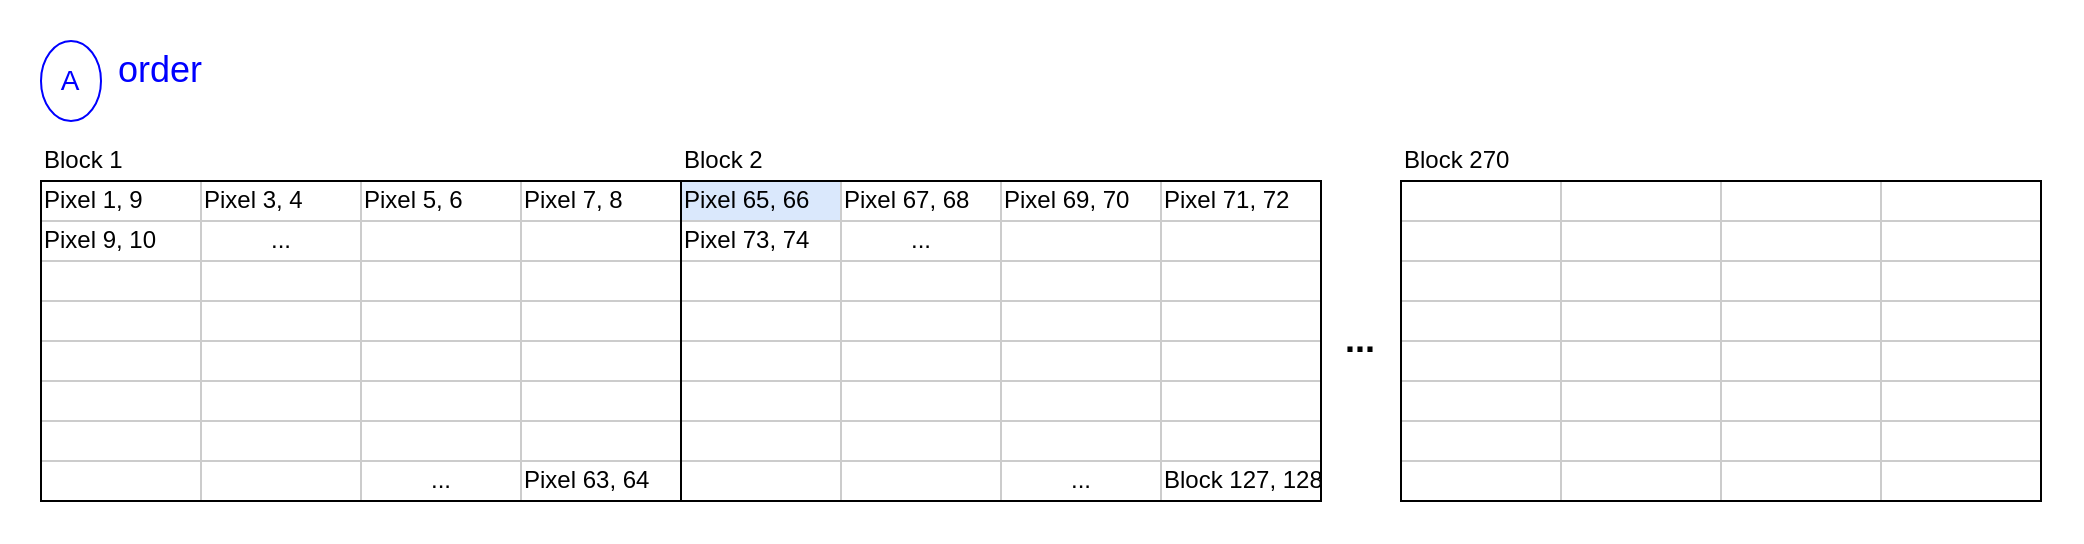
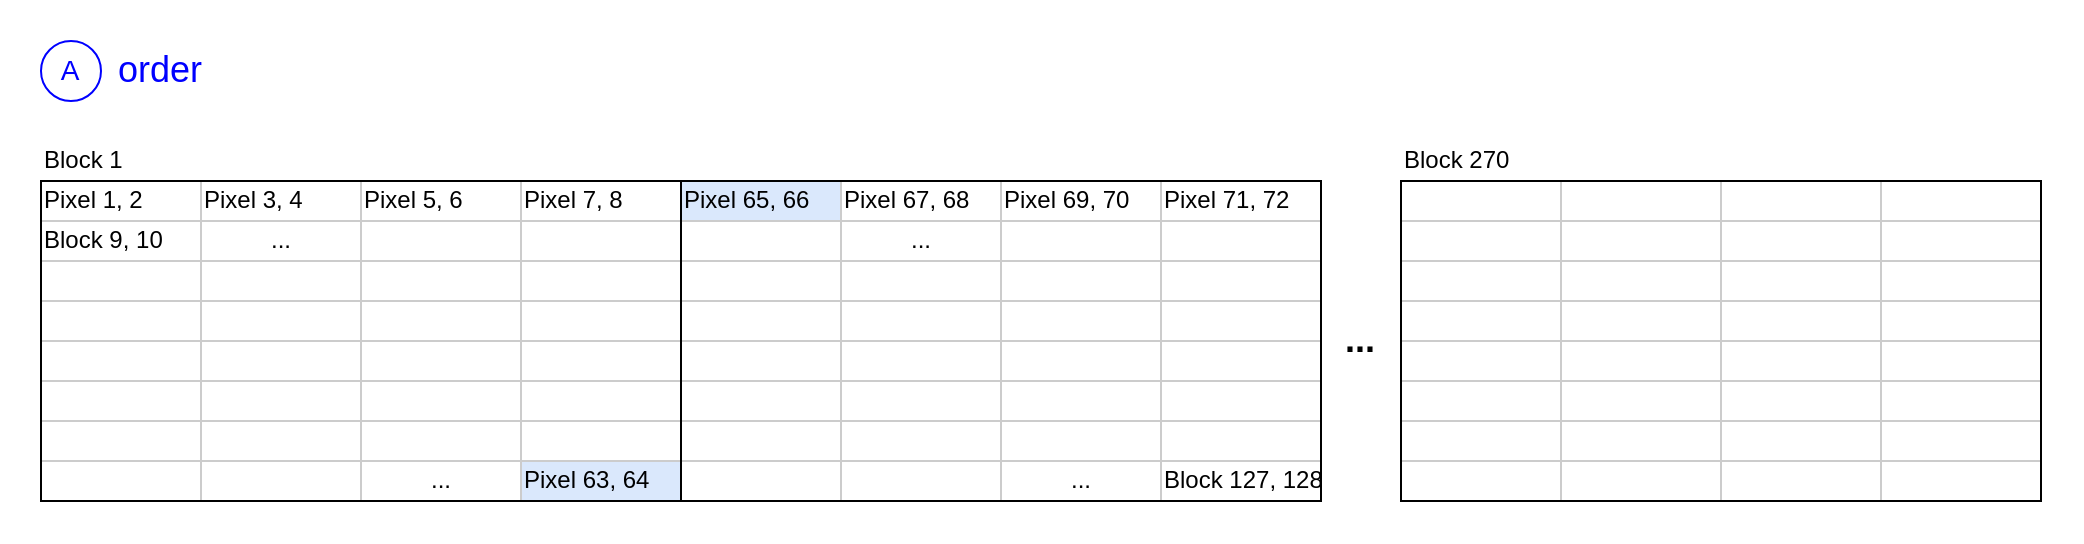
(71, 81) -> (71, 71)
(731, 161) -> none
(97, 201) -> (97, 201)
(103, 241) -> (106, 241)
(761, 241) -> none
(601, 481) -> (601, 481)
